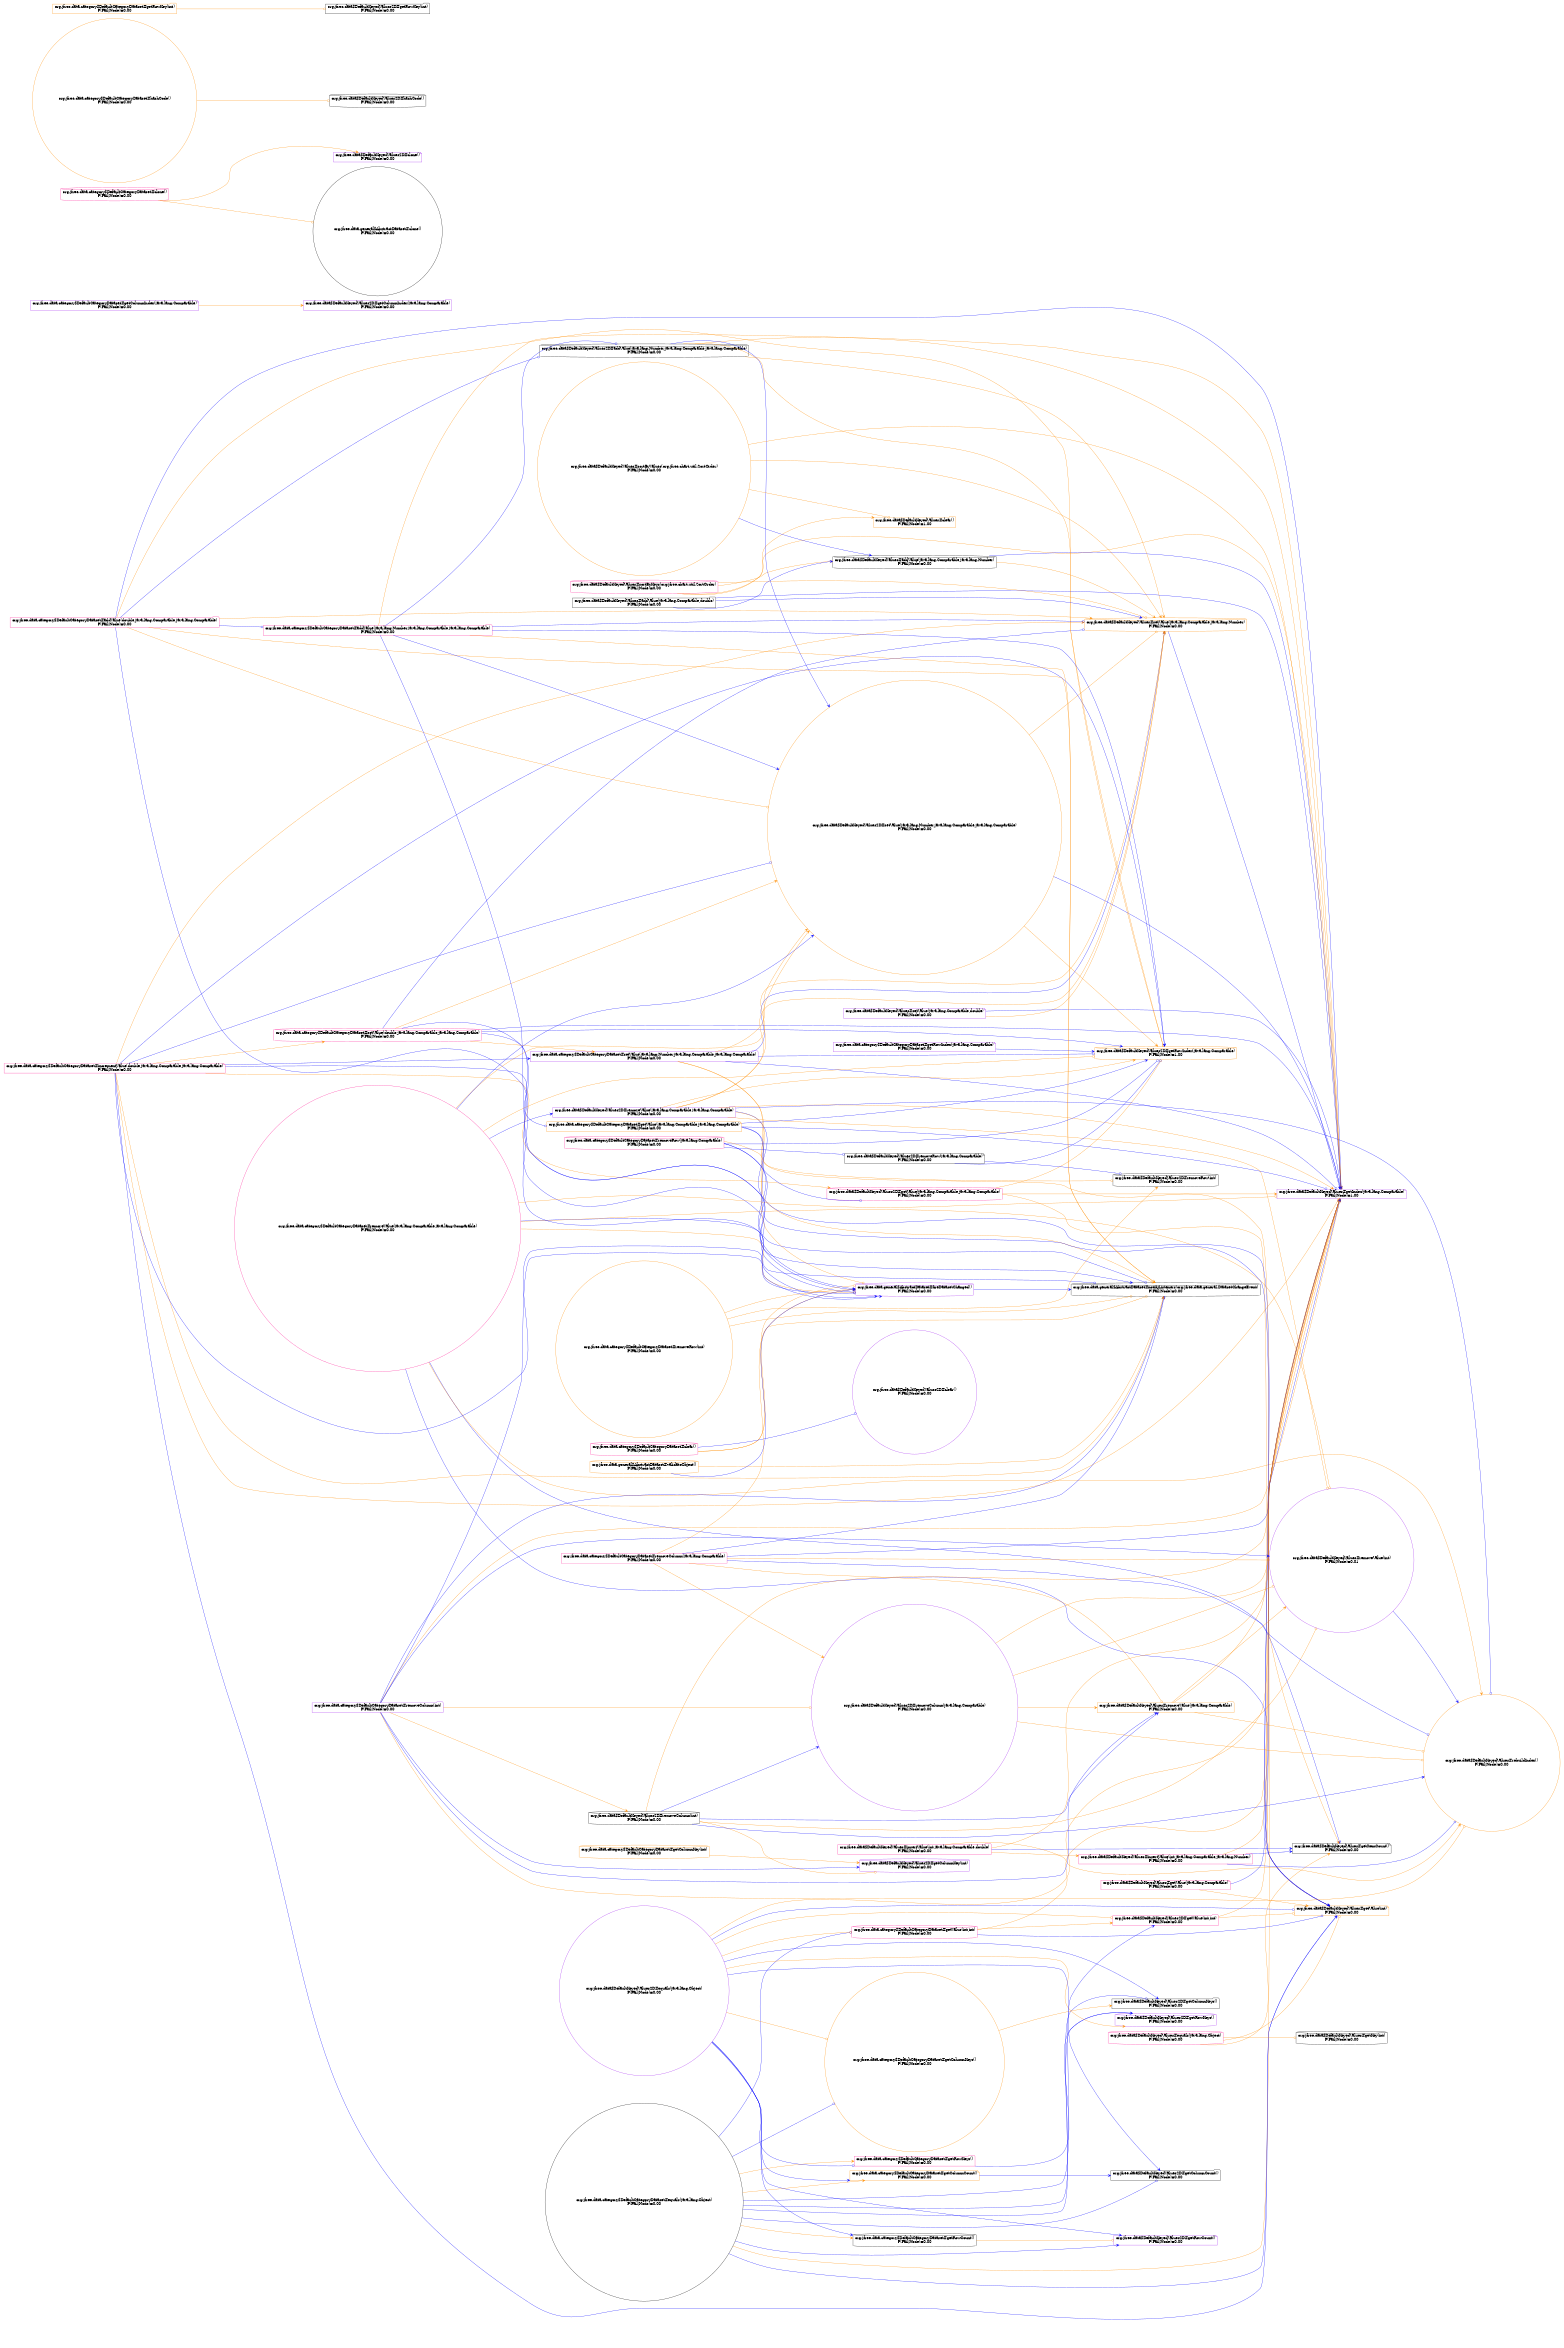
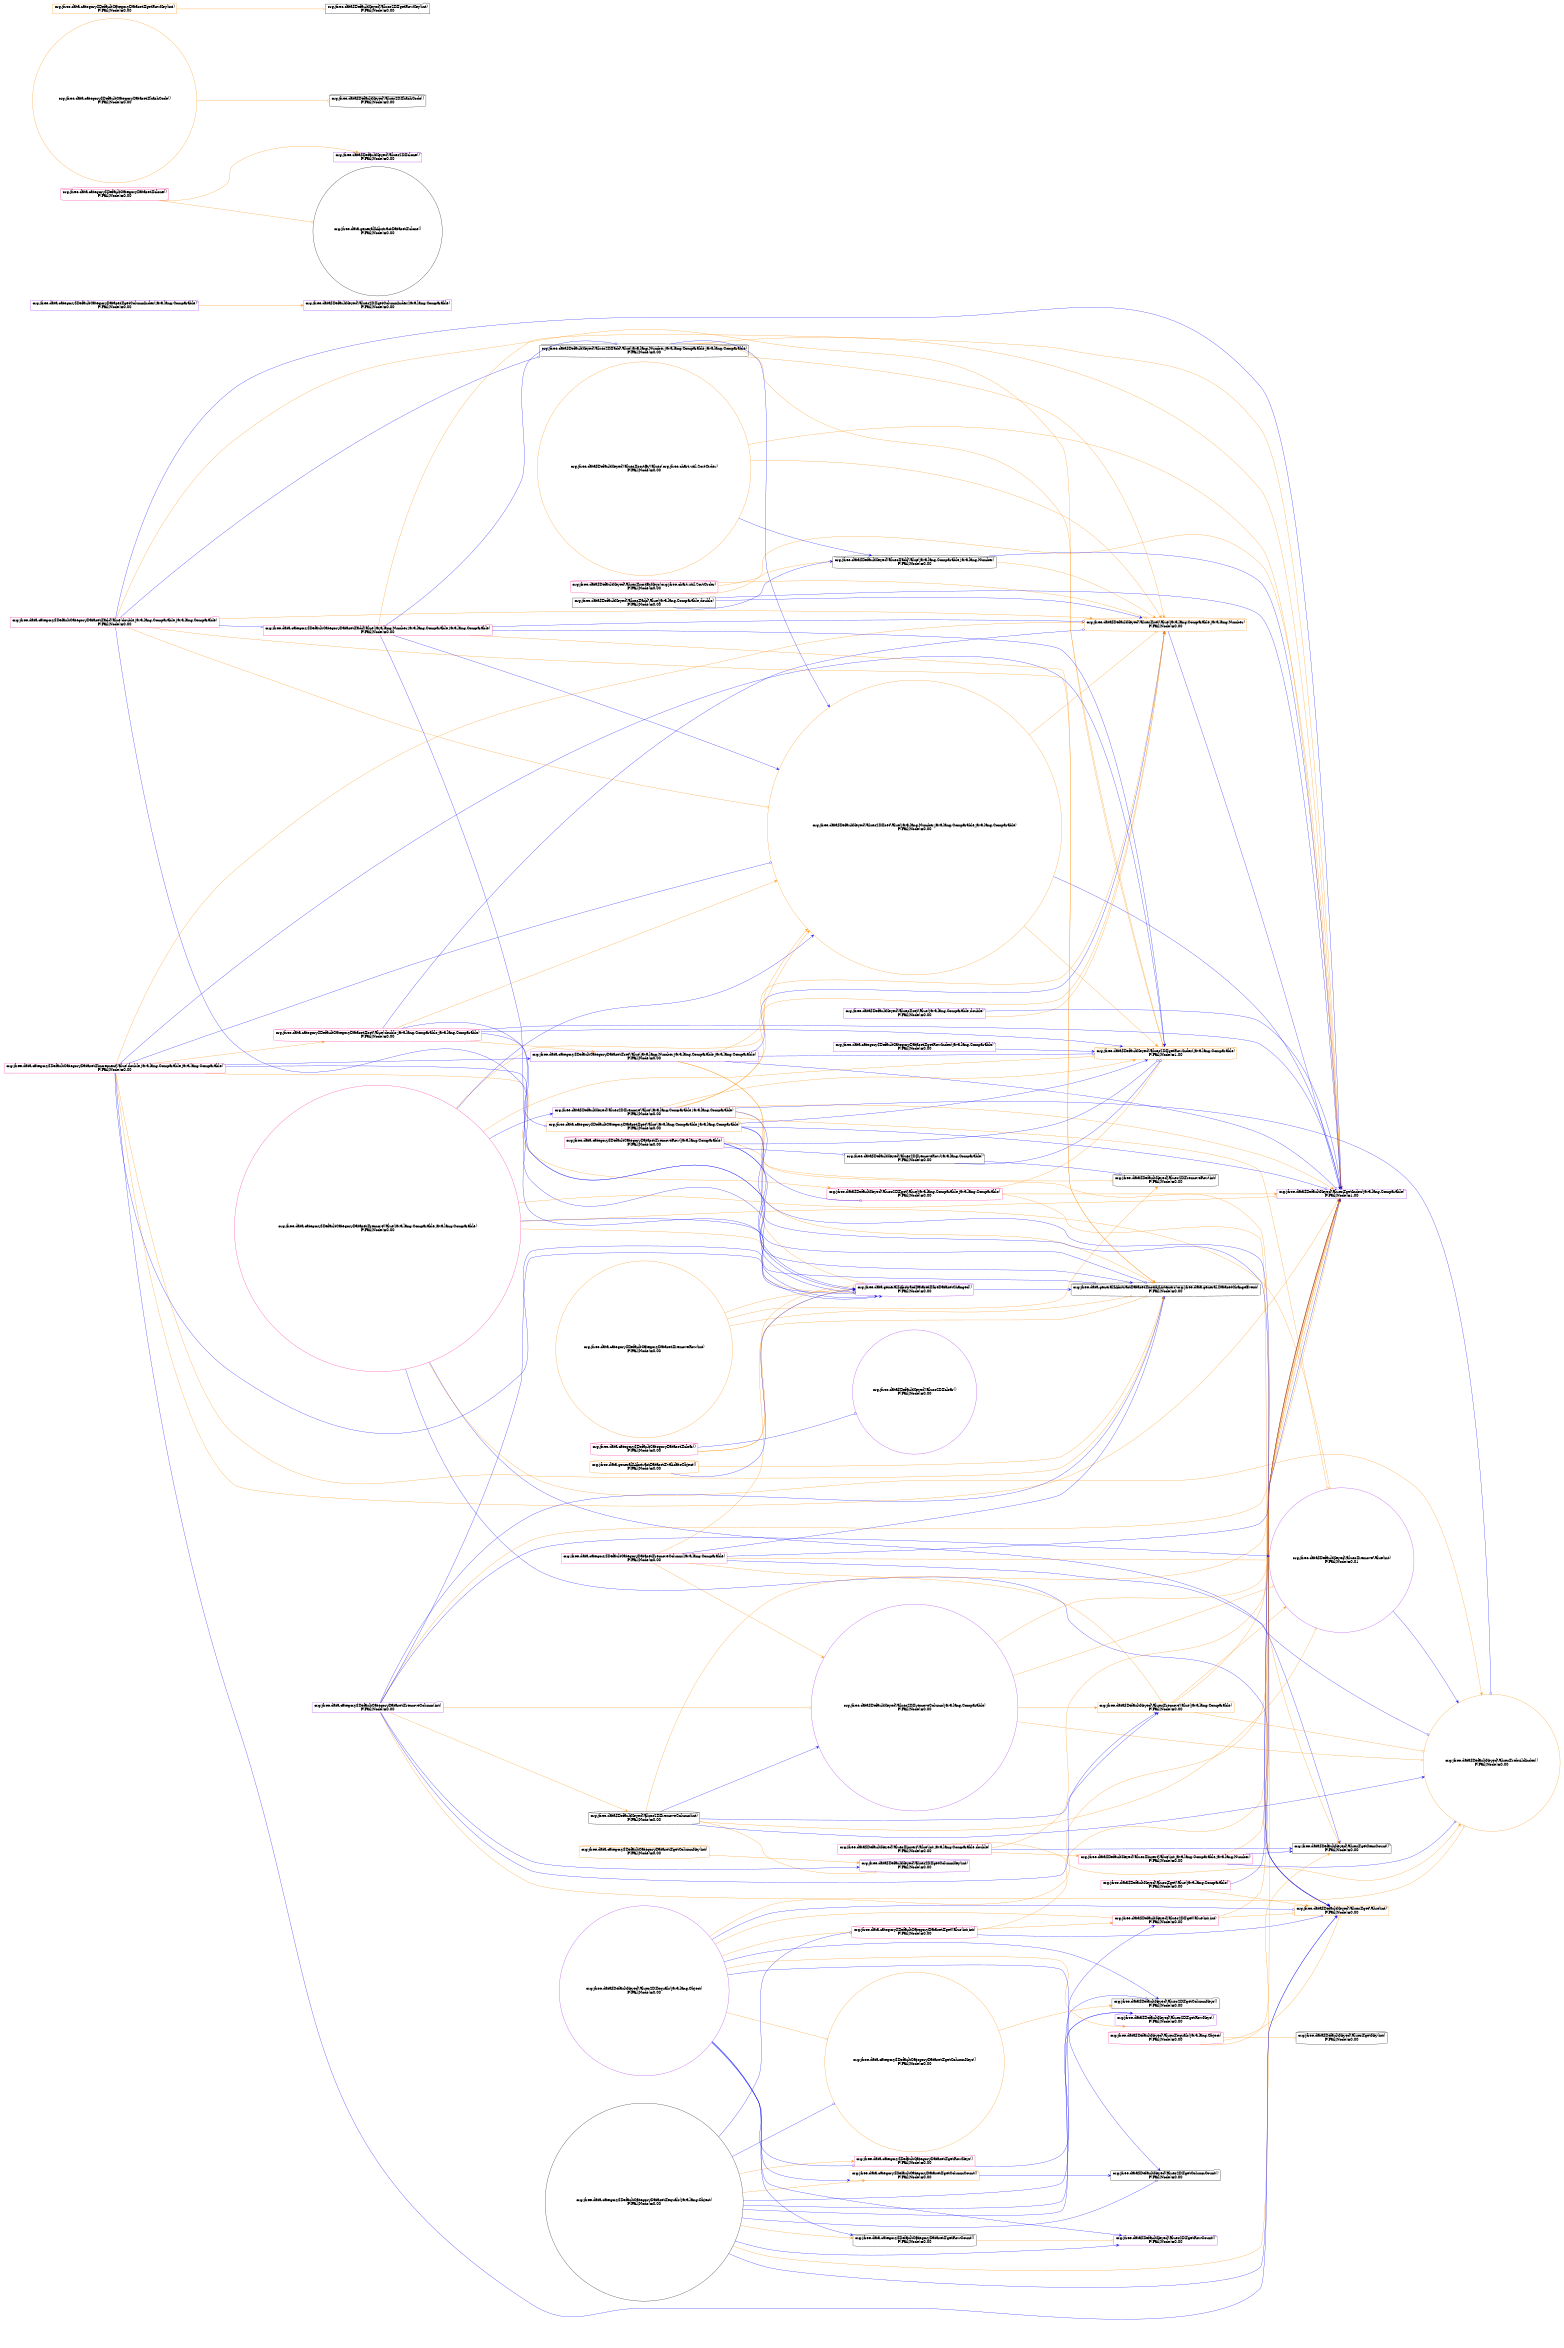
(915, 522) -> none
